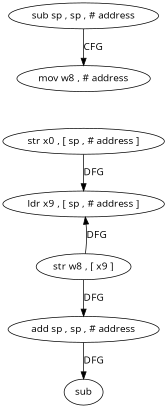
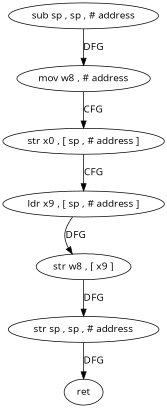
(94, 47) -> (94, 47)
none -> (84, 106)
(94, 173) -> (94, 173)
(87, 239) -> (65, 232)
(84, 329) -> (84, 329)
(84, 392) -> (84, 392)
